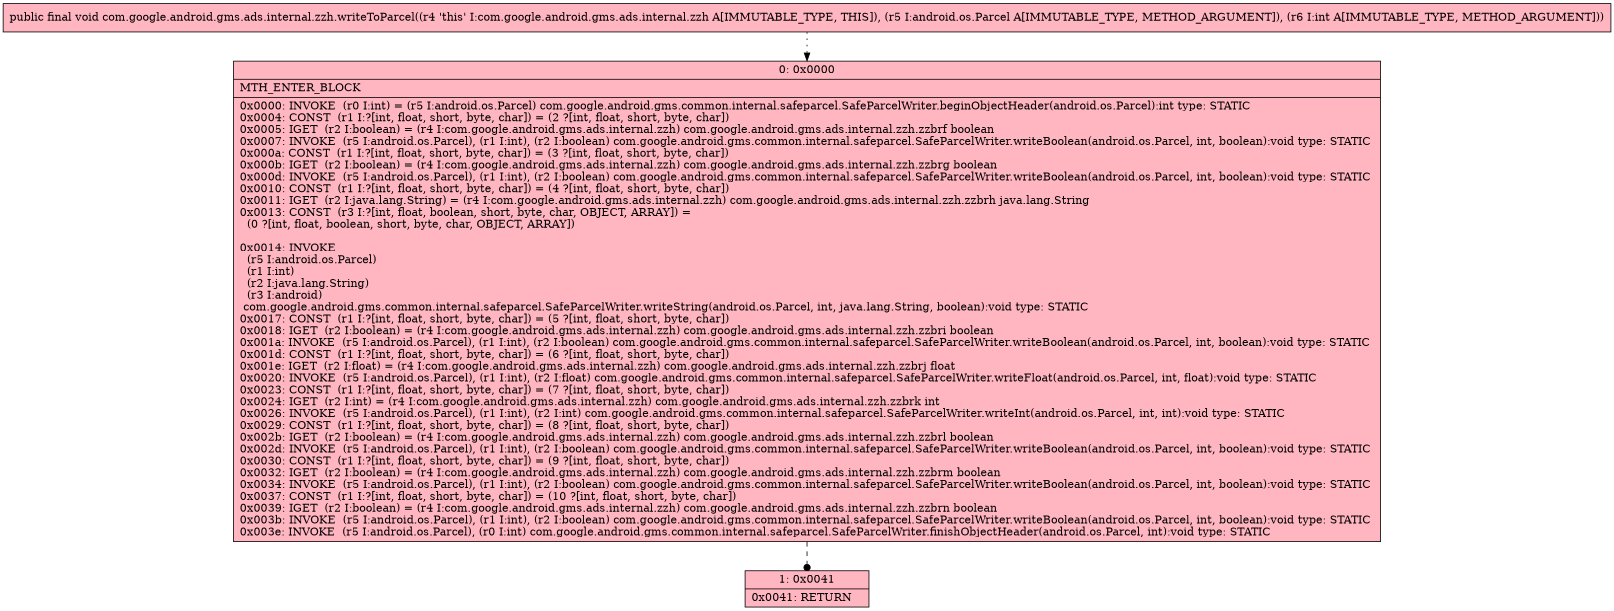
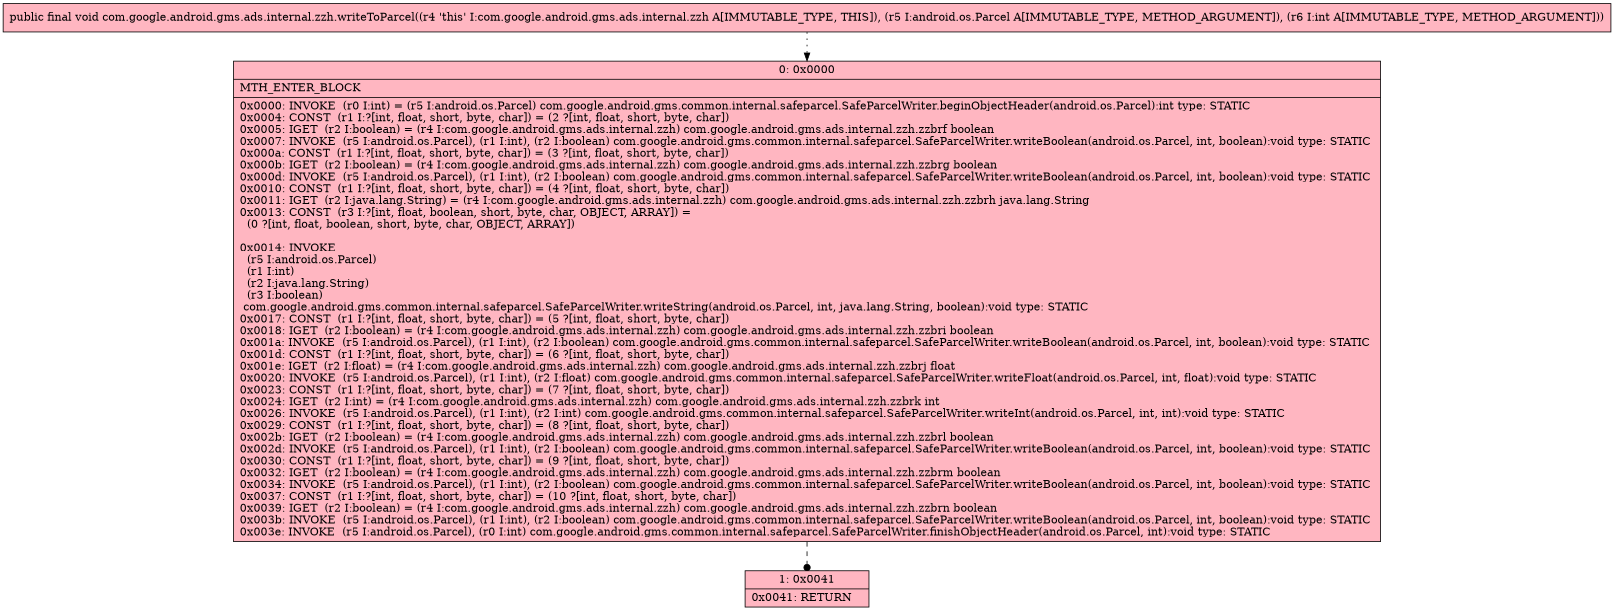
(281, 295) -> (282, 295)
